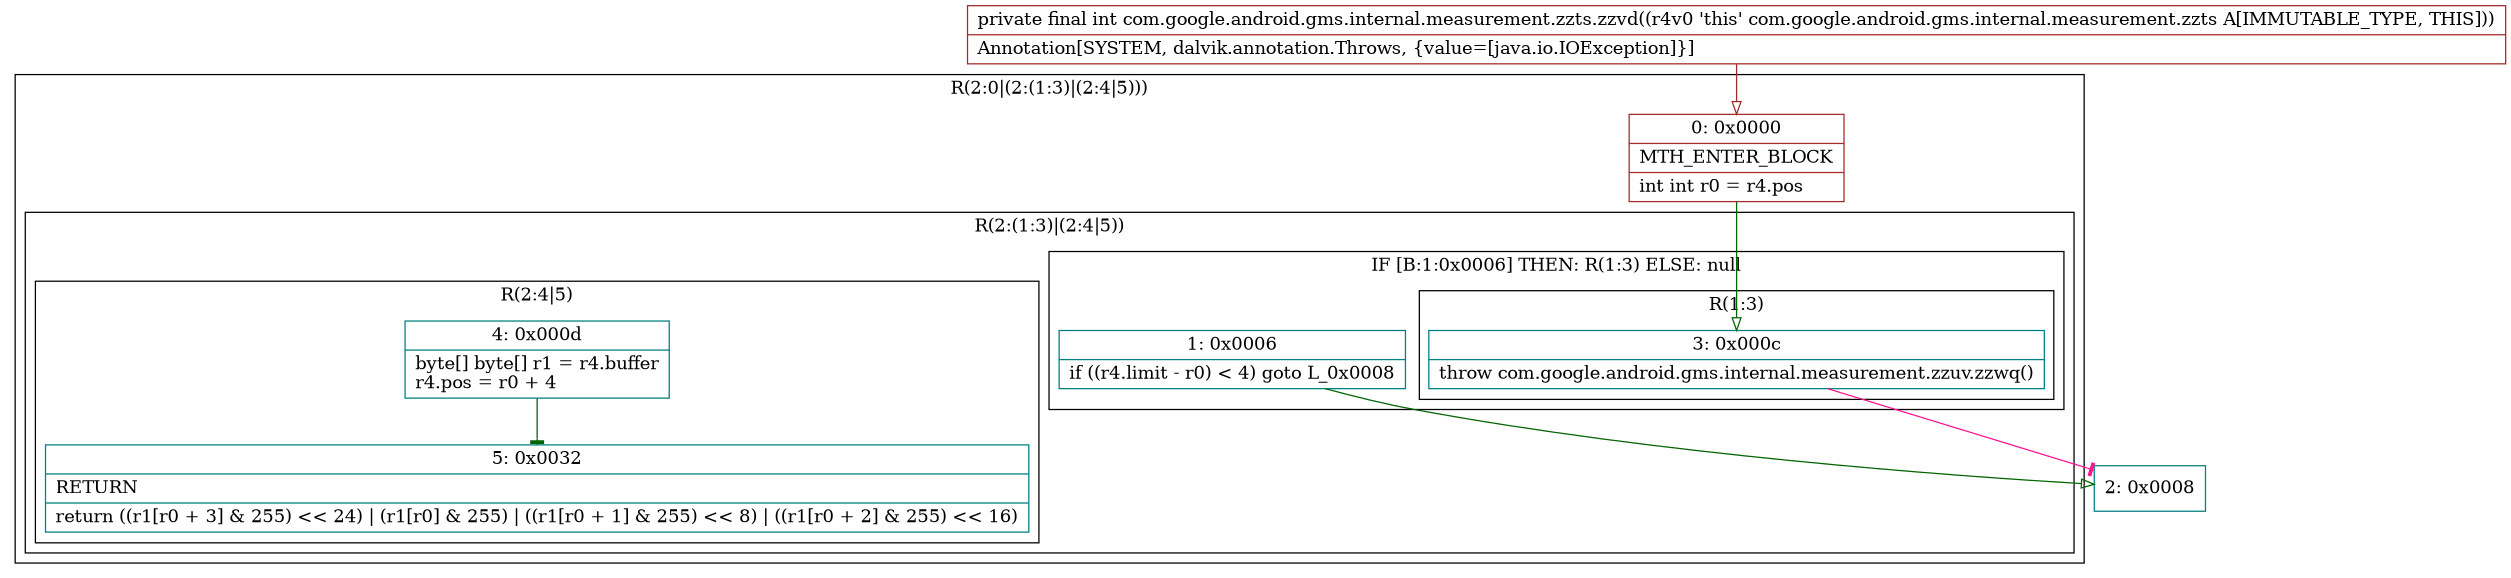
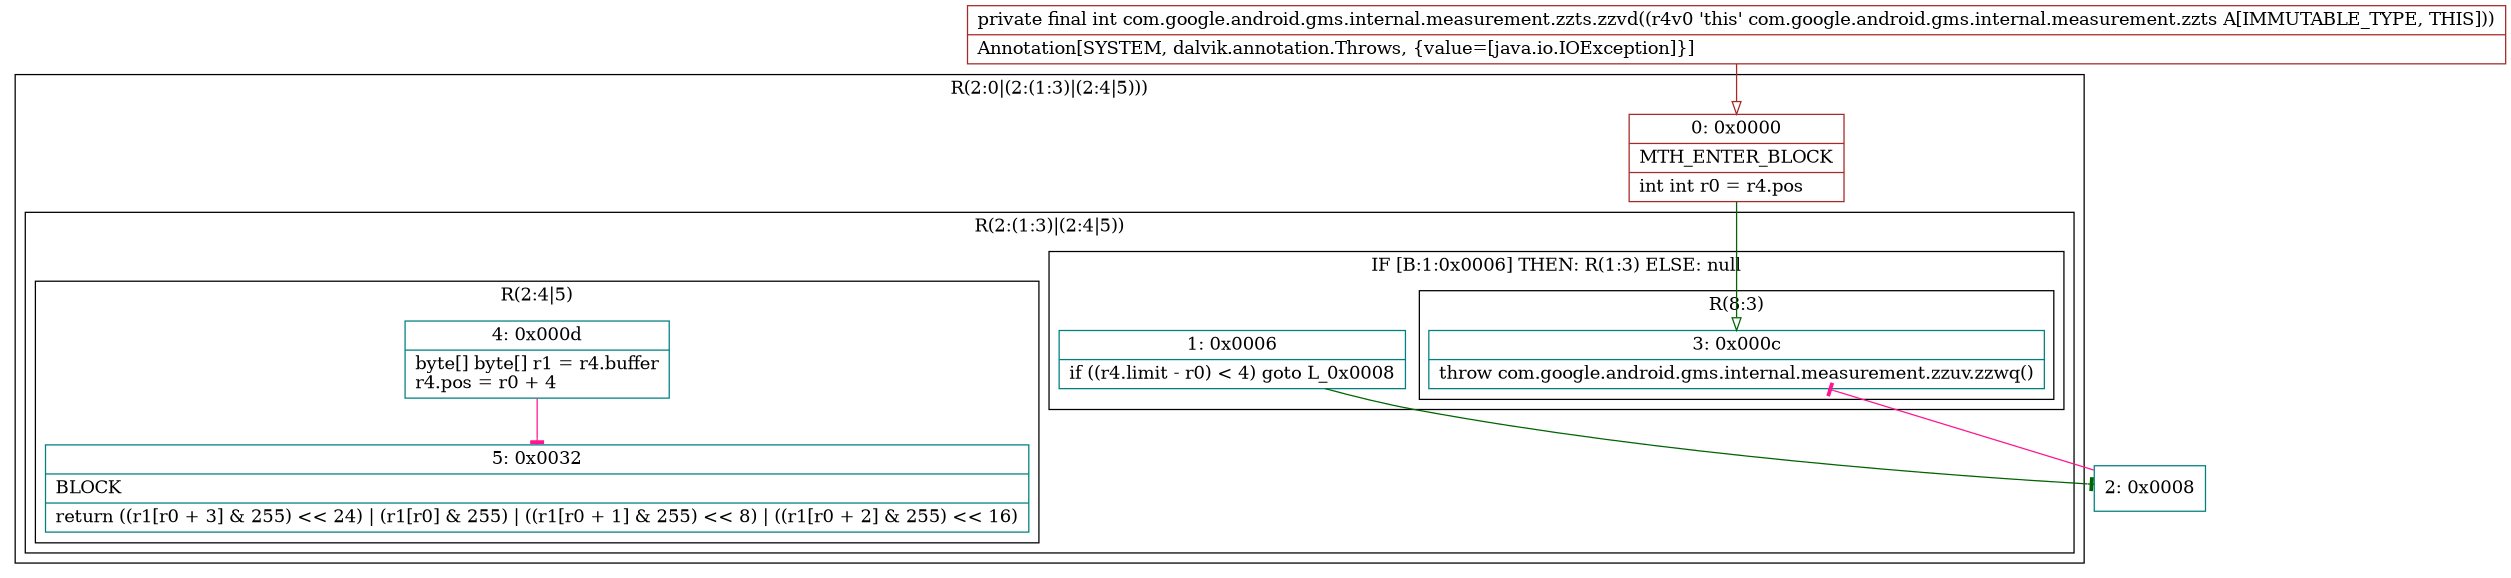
(1737, 305) -> (1737, 305)
(537, 418) -> (537, 418)
(1958, 428) -> (1964, 430)
(1701, 451) -> (1704, 451)
(97, 488) -> (88, 488)
